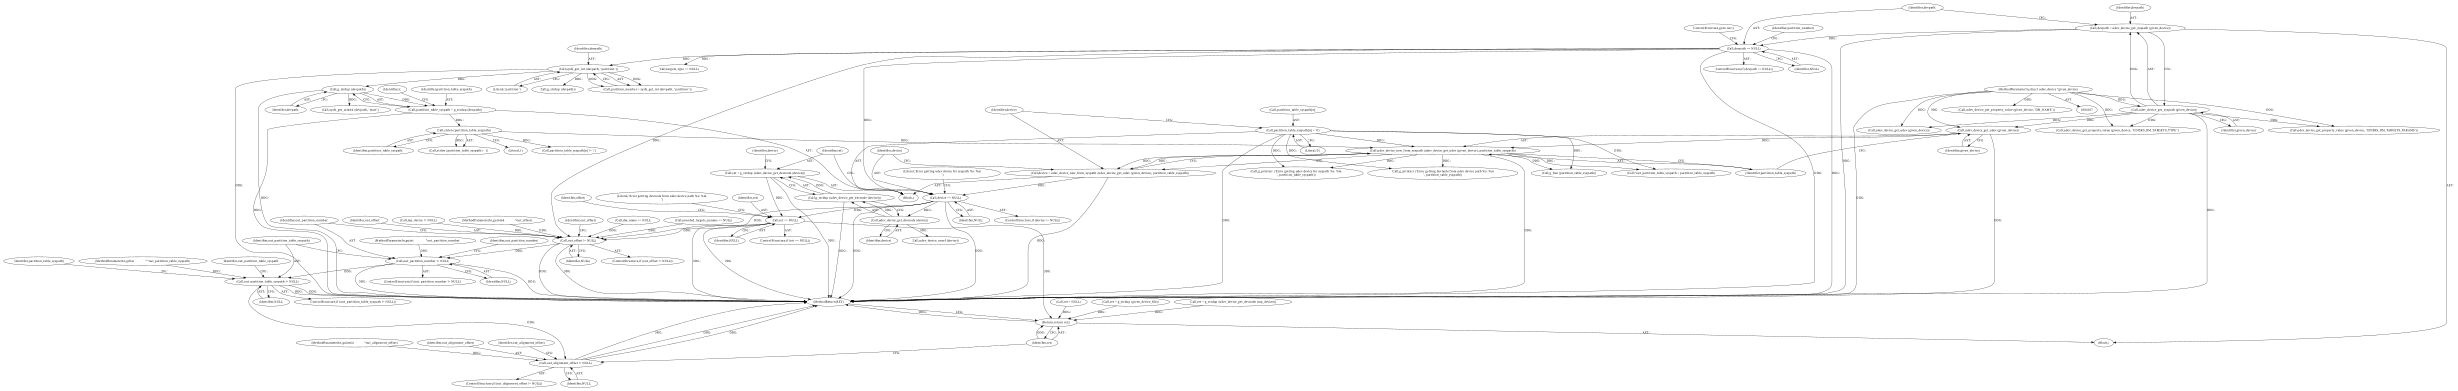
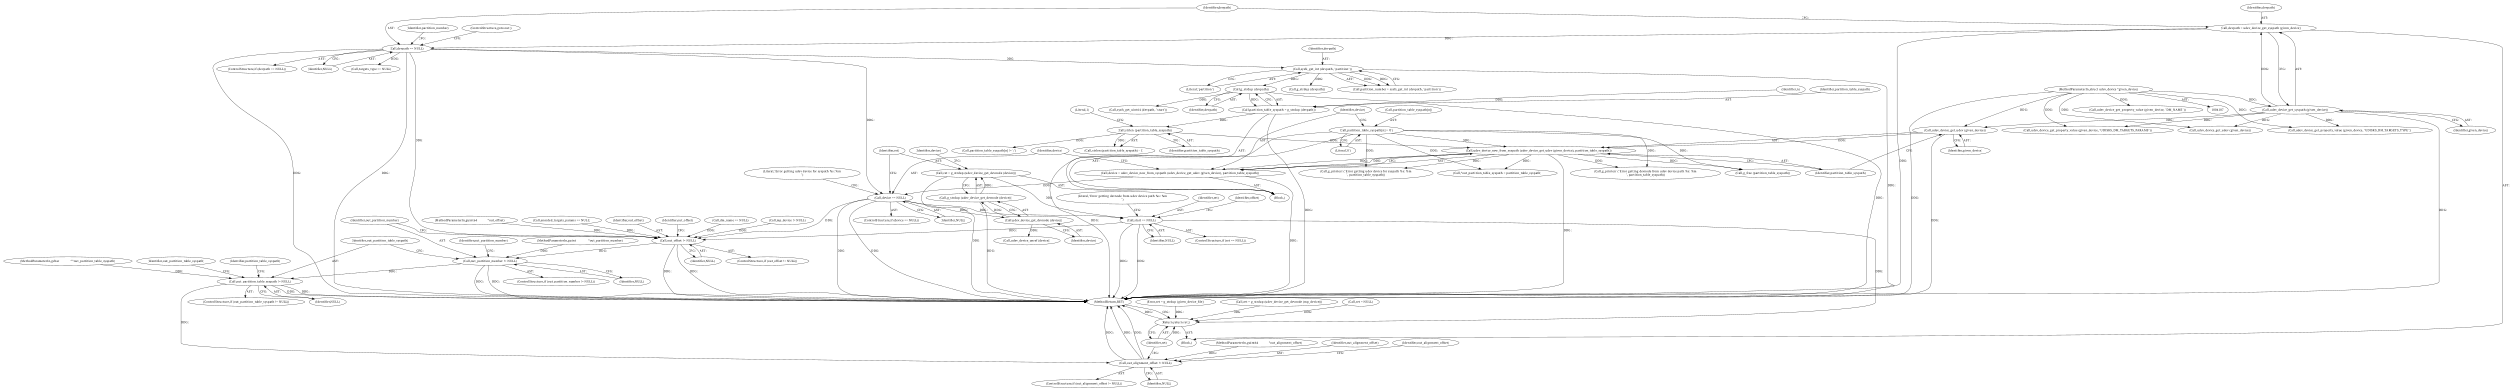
(426, 100) -> (1500, 100)
(490, 141) -> (1111, 119)
(785, 220) -> (1141, 220)
(1131, 302) -> (1176, 302)
